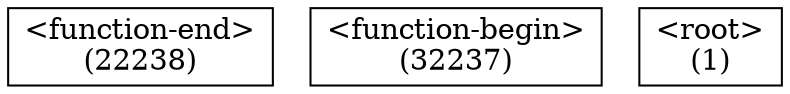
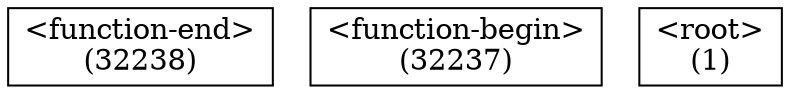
(140, 47) -> (140, 47)
